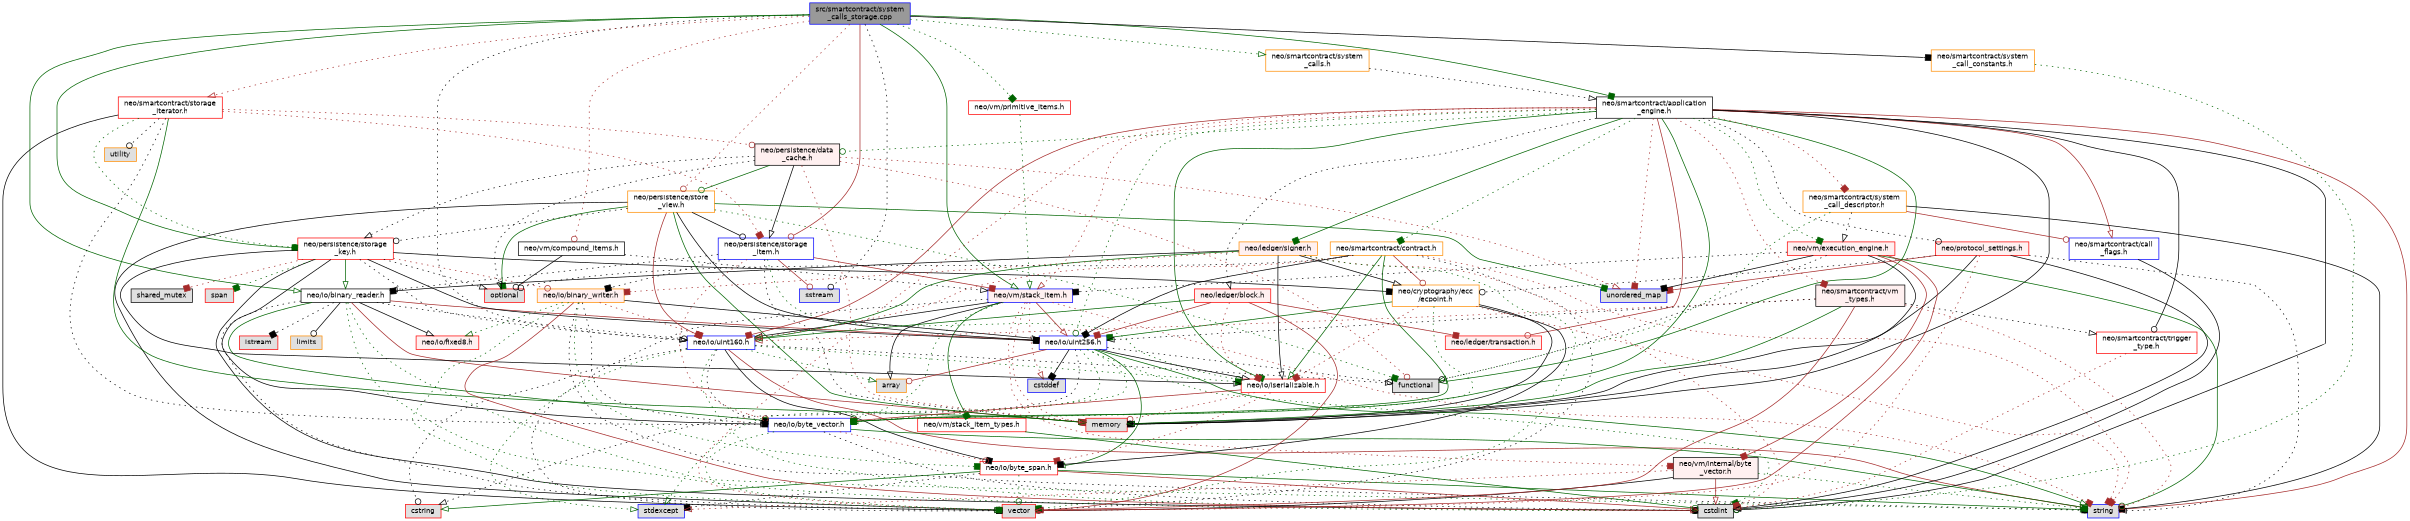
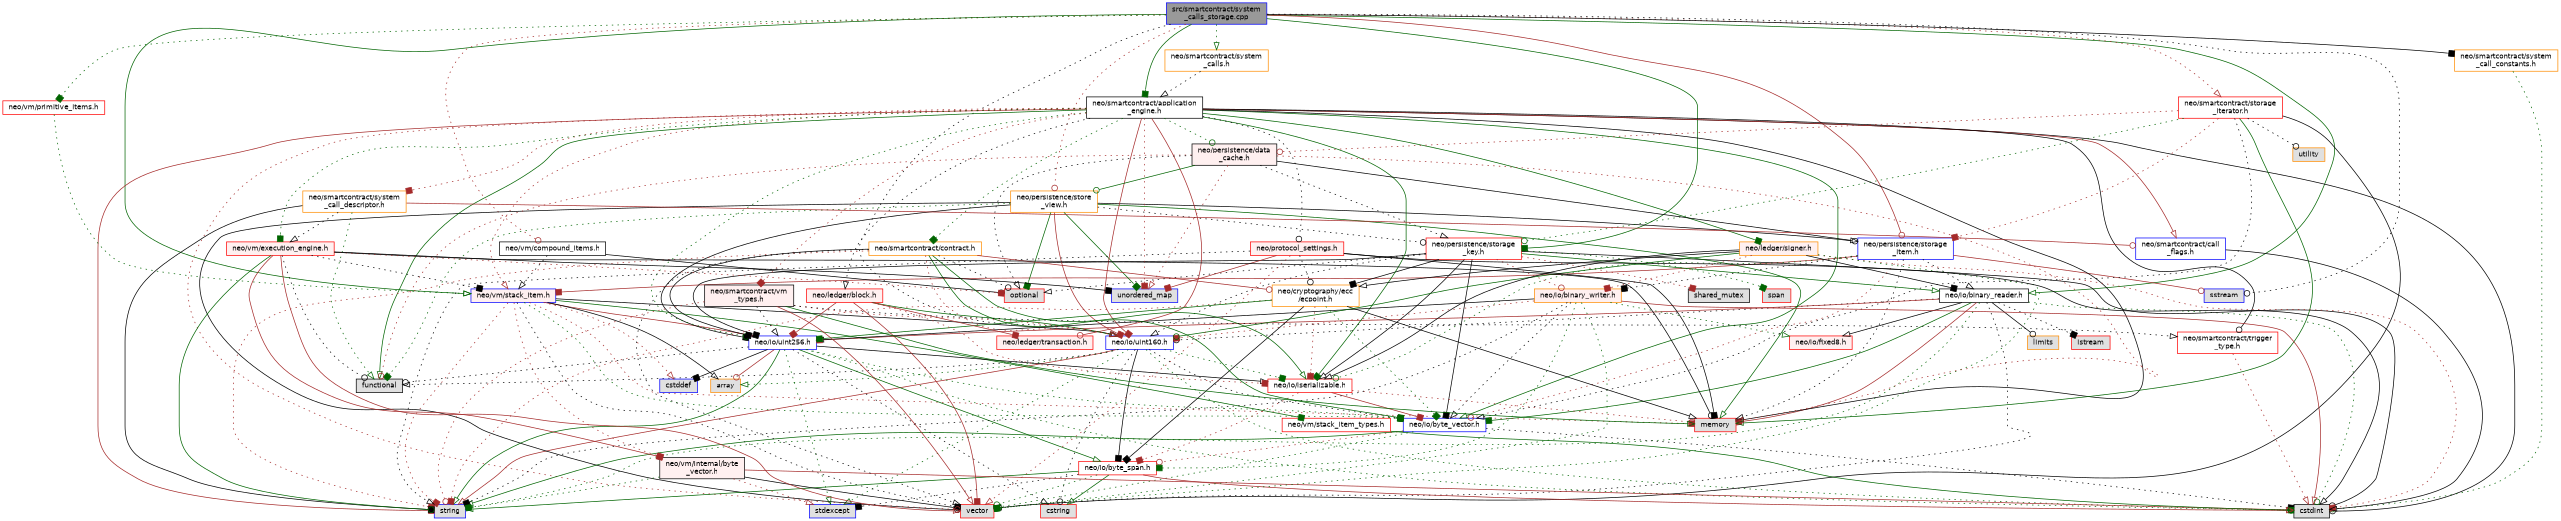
none -> (649, 270)
